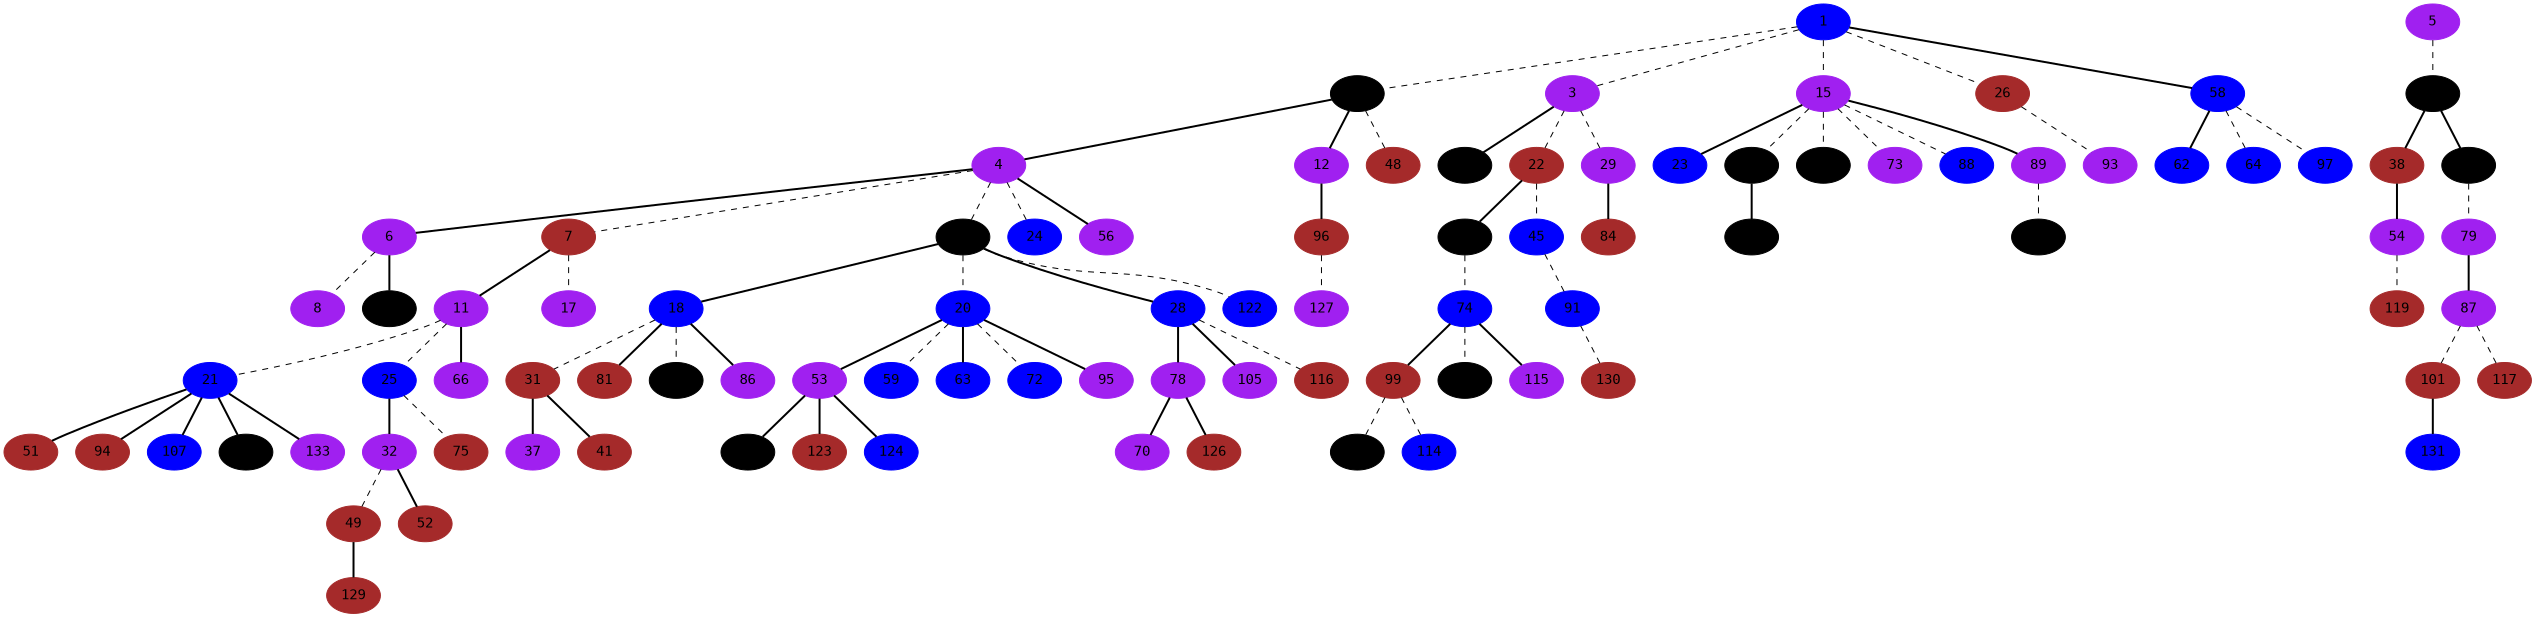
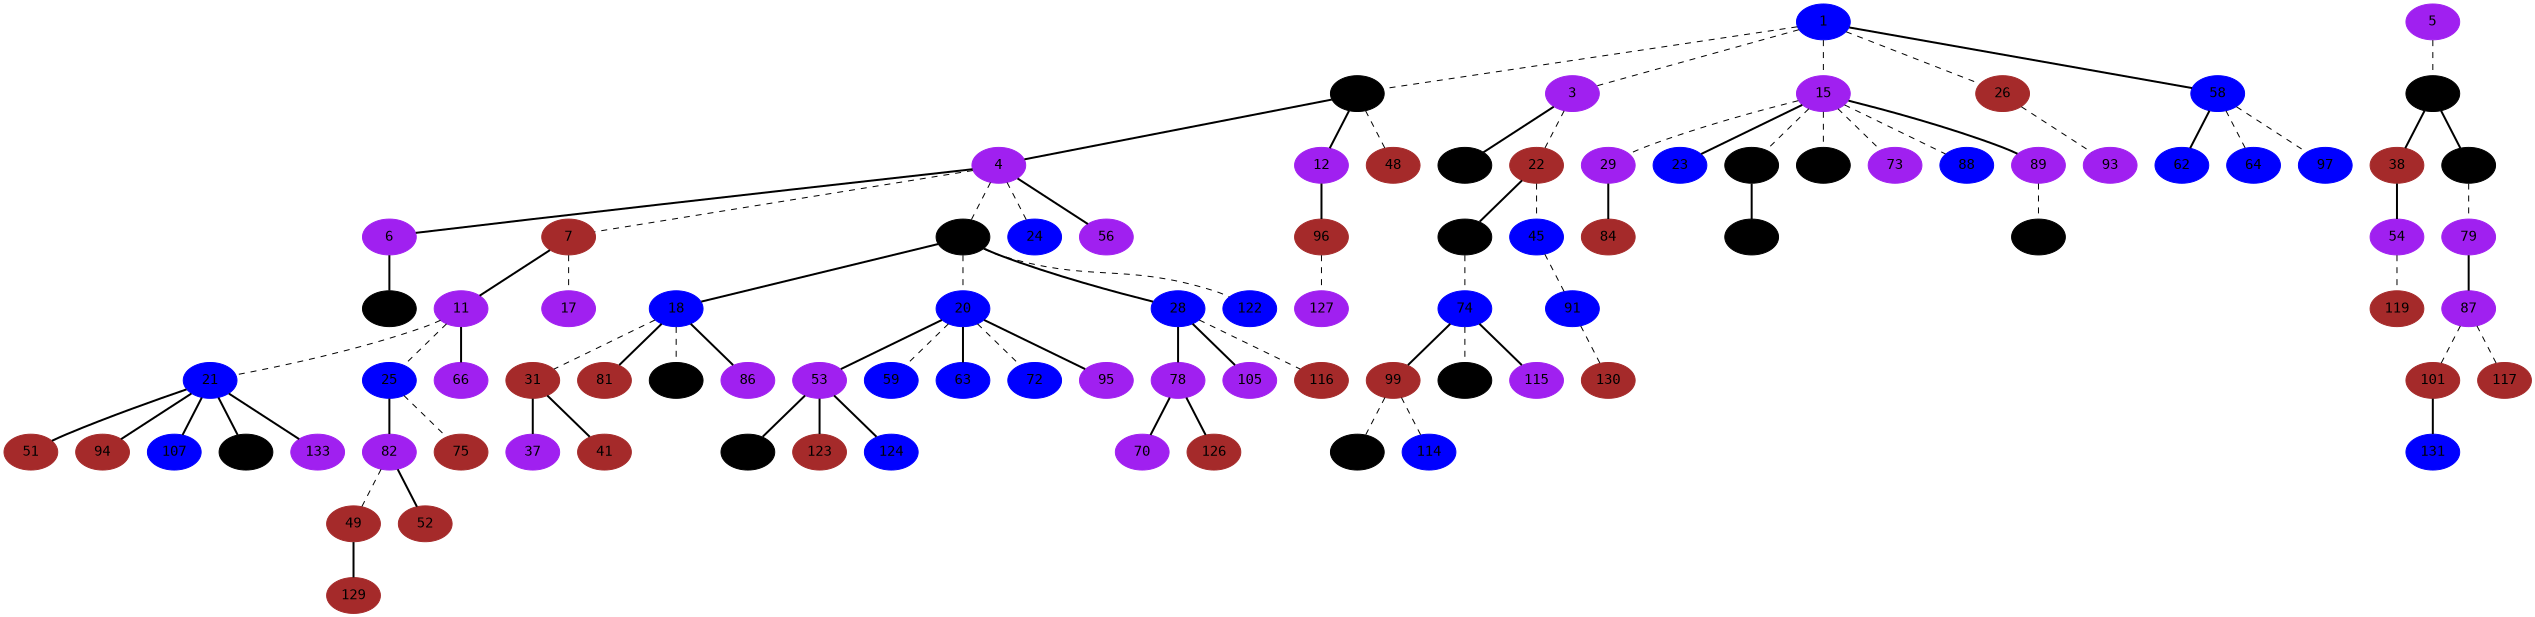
(1590, 129) -> (1713, 124)
(318, 309) -> none
(389, 452) -> (389, 452)
